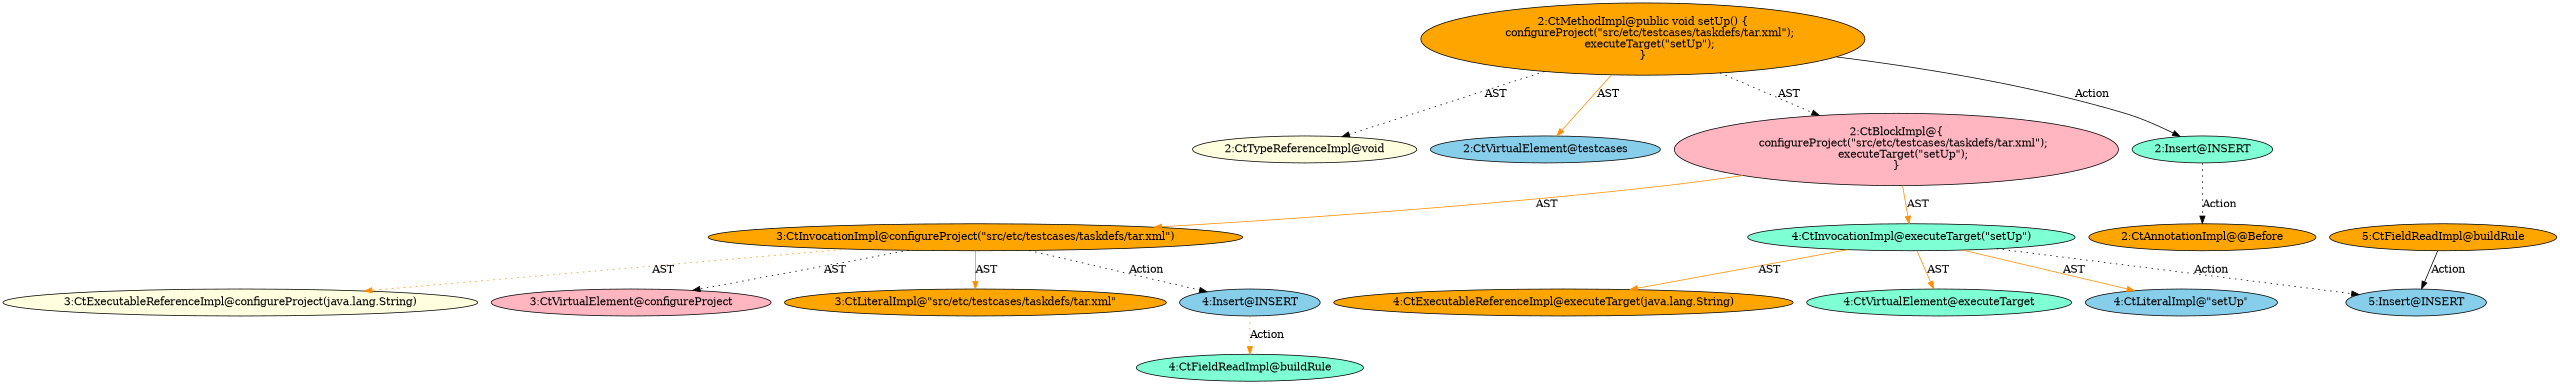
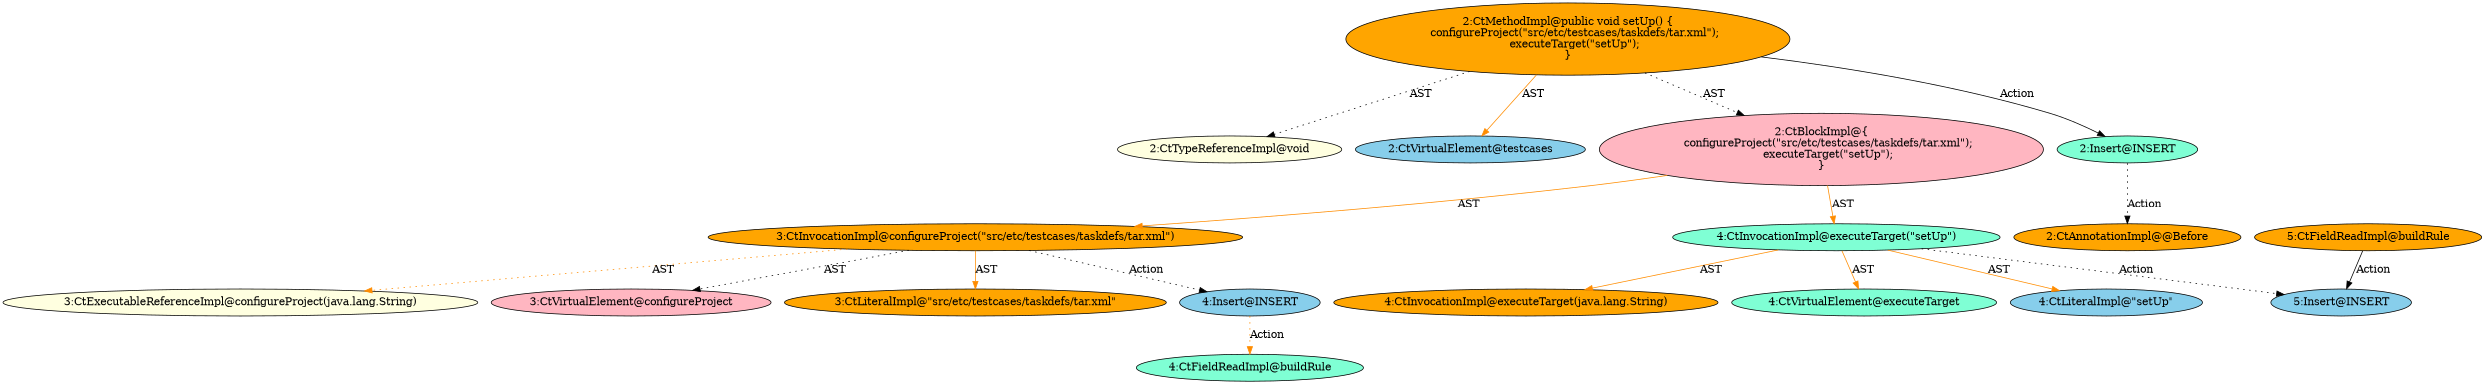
(1563, 302) -> (1526, 302)
